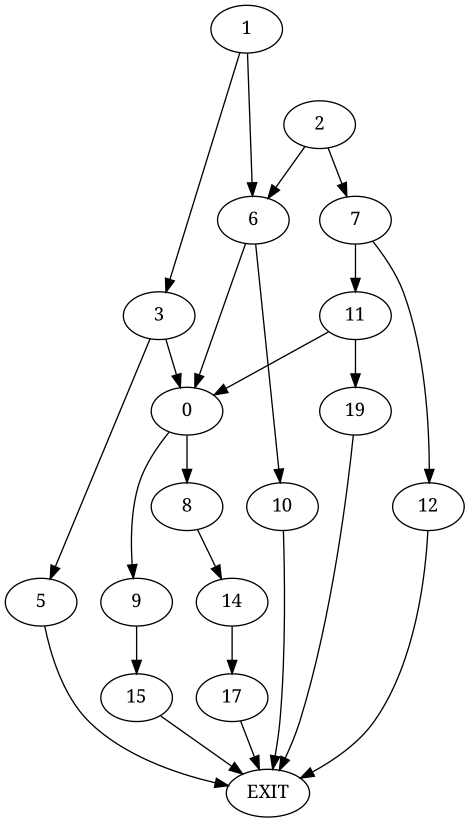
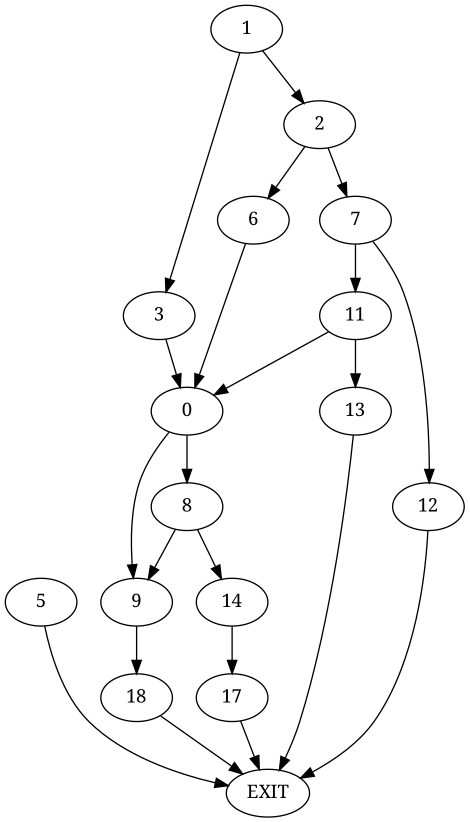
(250, 118) -> (279, 72)
(355, 411) -> (355, 411)
(103, 453) -> none
(283, 507) -> none
none -> (165, 548)
(137, 698) -> (137, 698)
